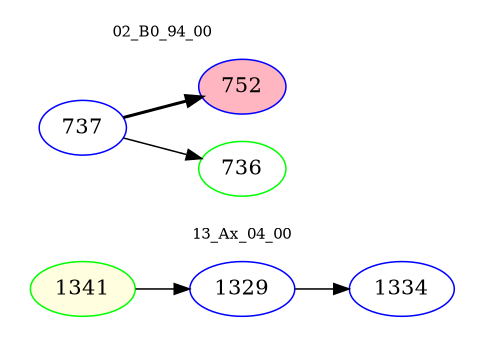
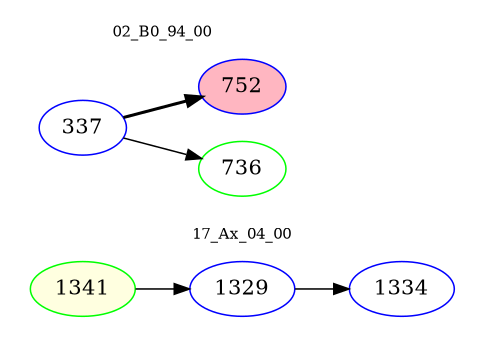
(83, 128) -> (83, 128)
(242, 235) -> (242, 235)
